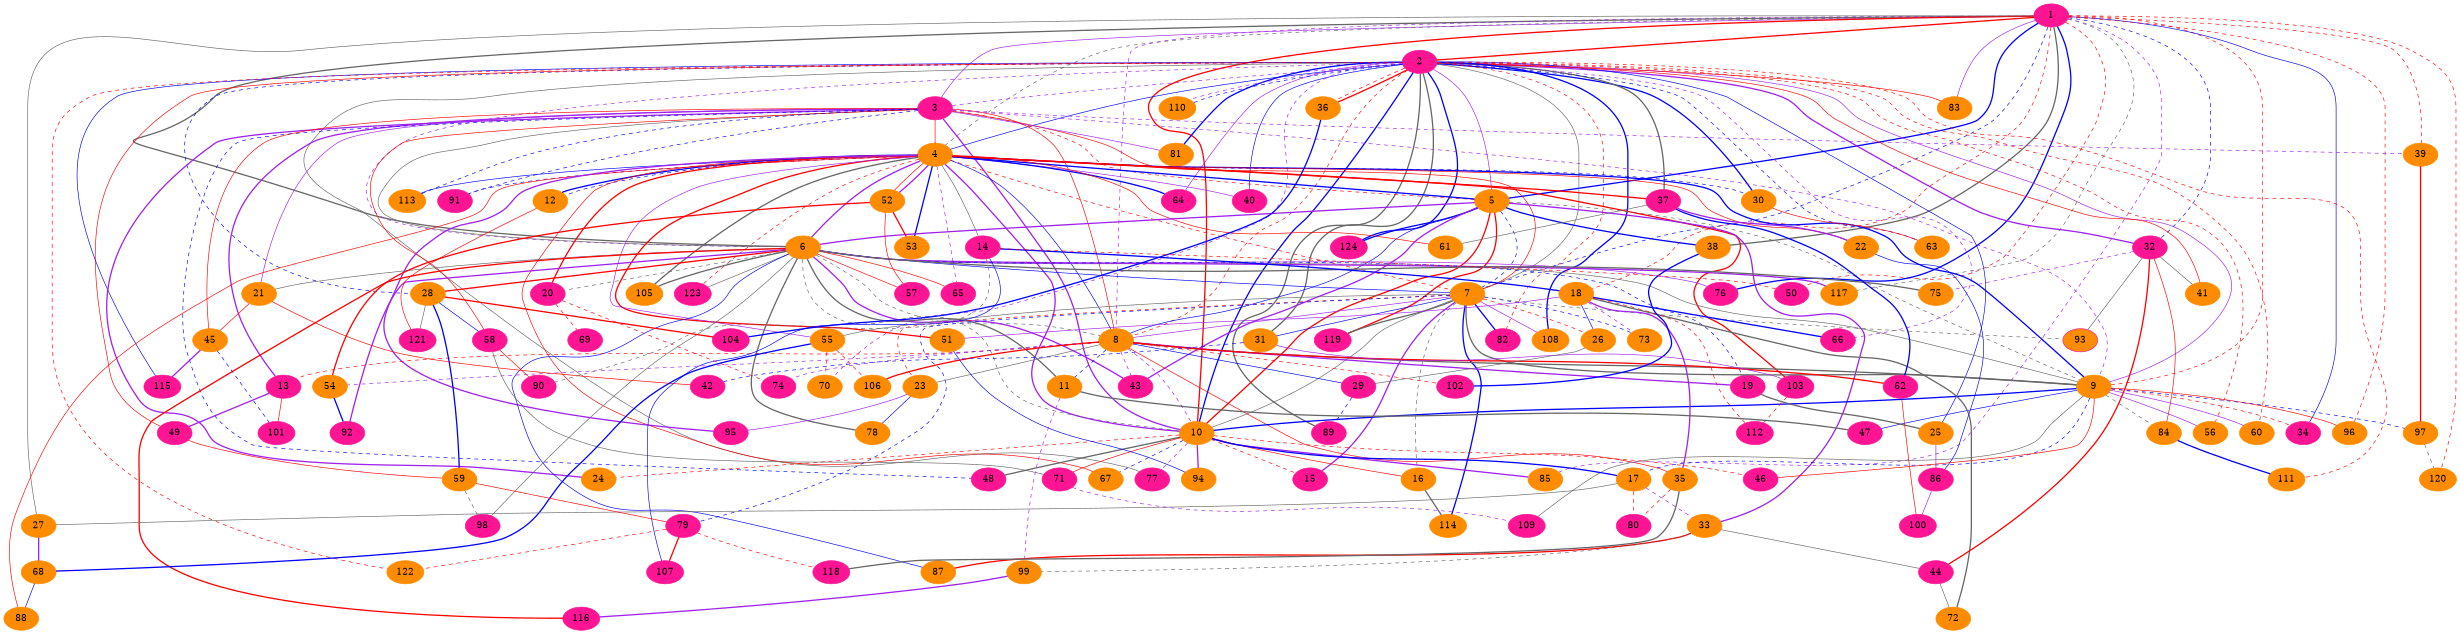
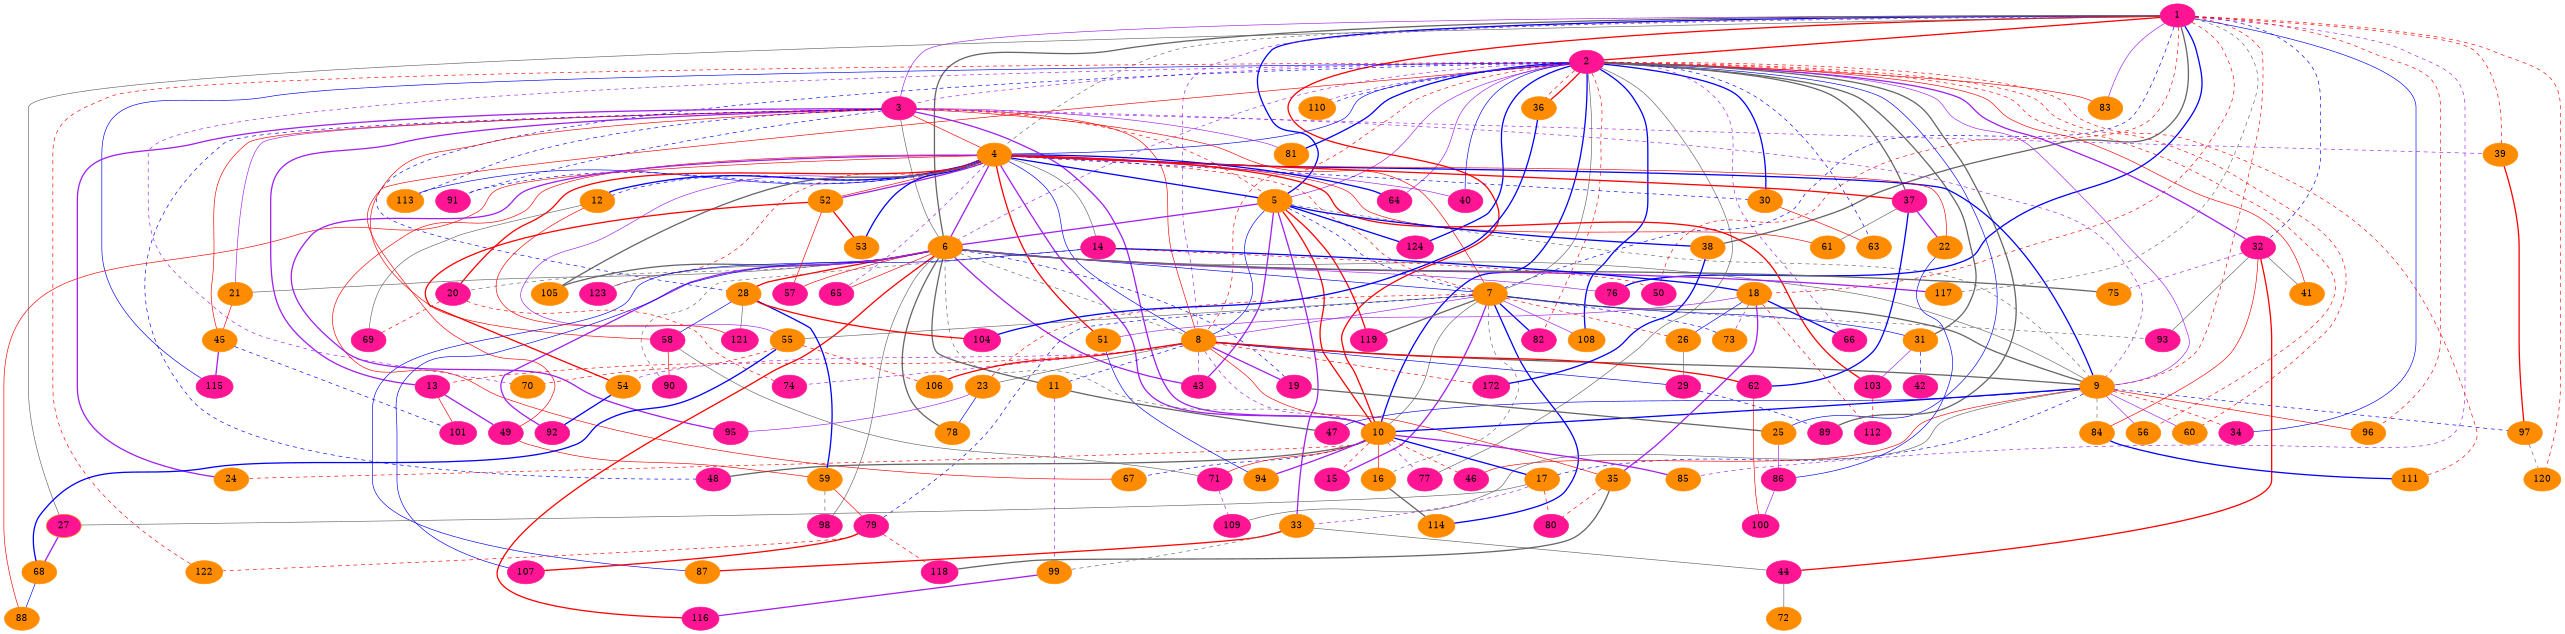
none -> (459, 235)
(2080, 340) -> (2163, 340)
(1884, 360) -> none
(476, 365) -> none
(1455, 387) -> (1491, 387)
(39, 526) -> (64, 526)
